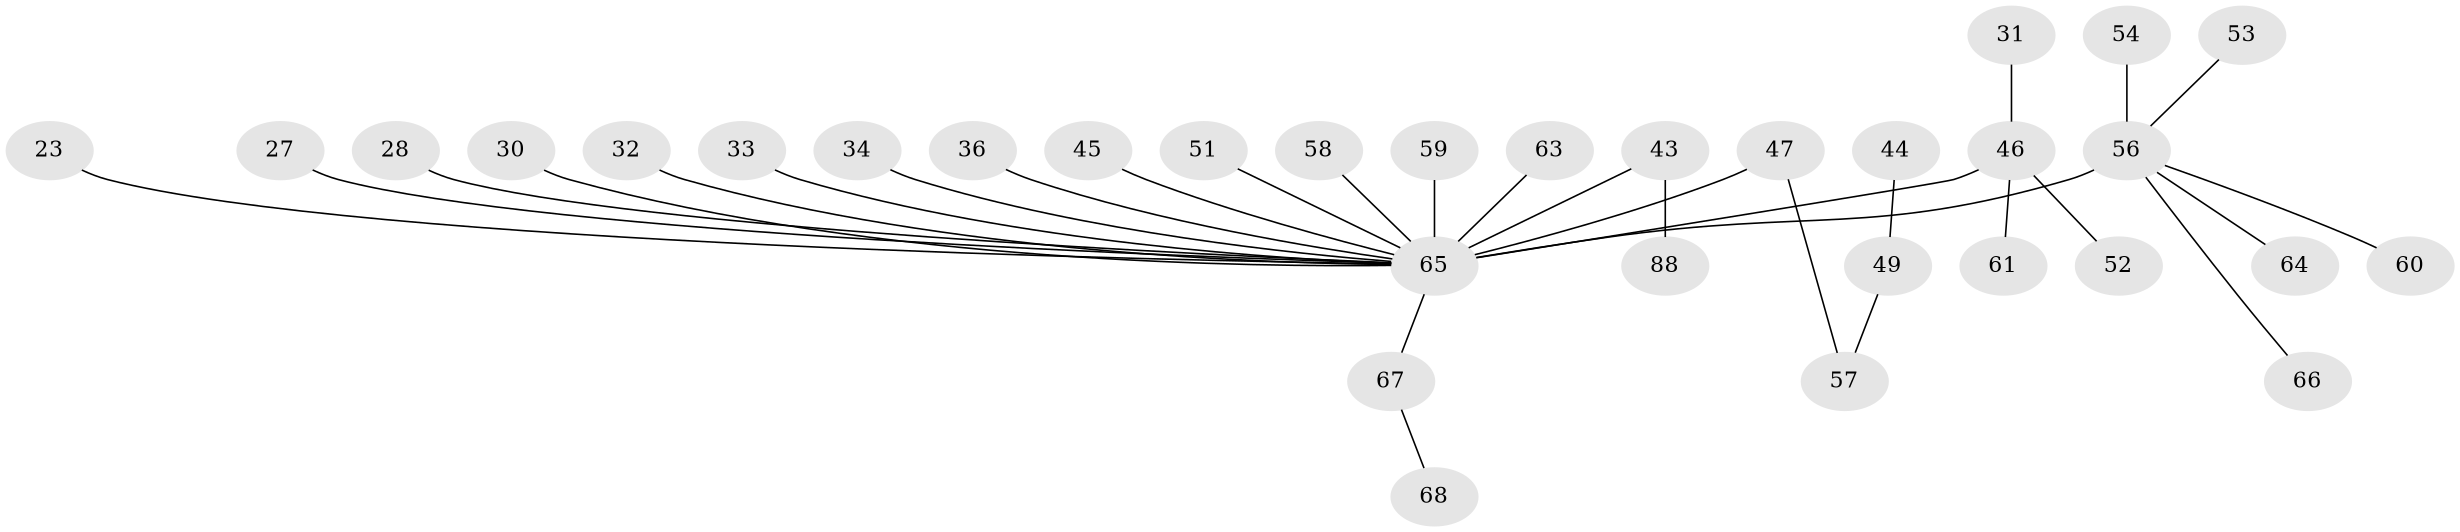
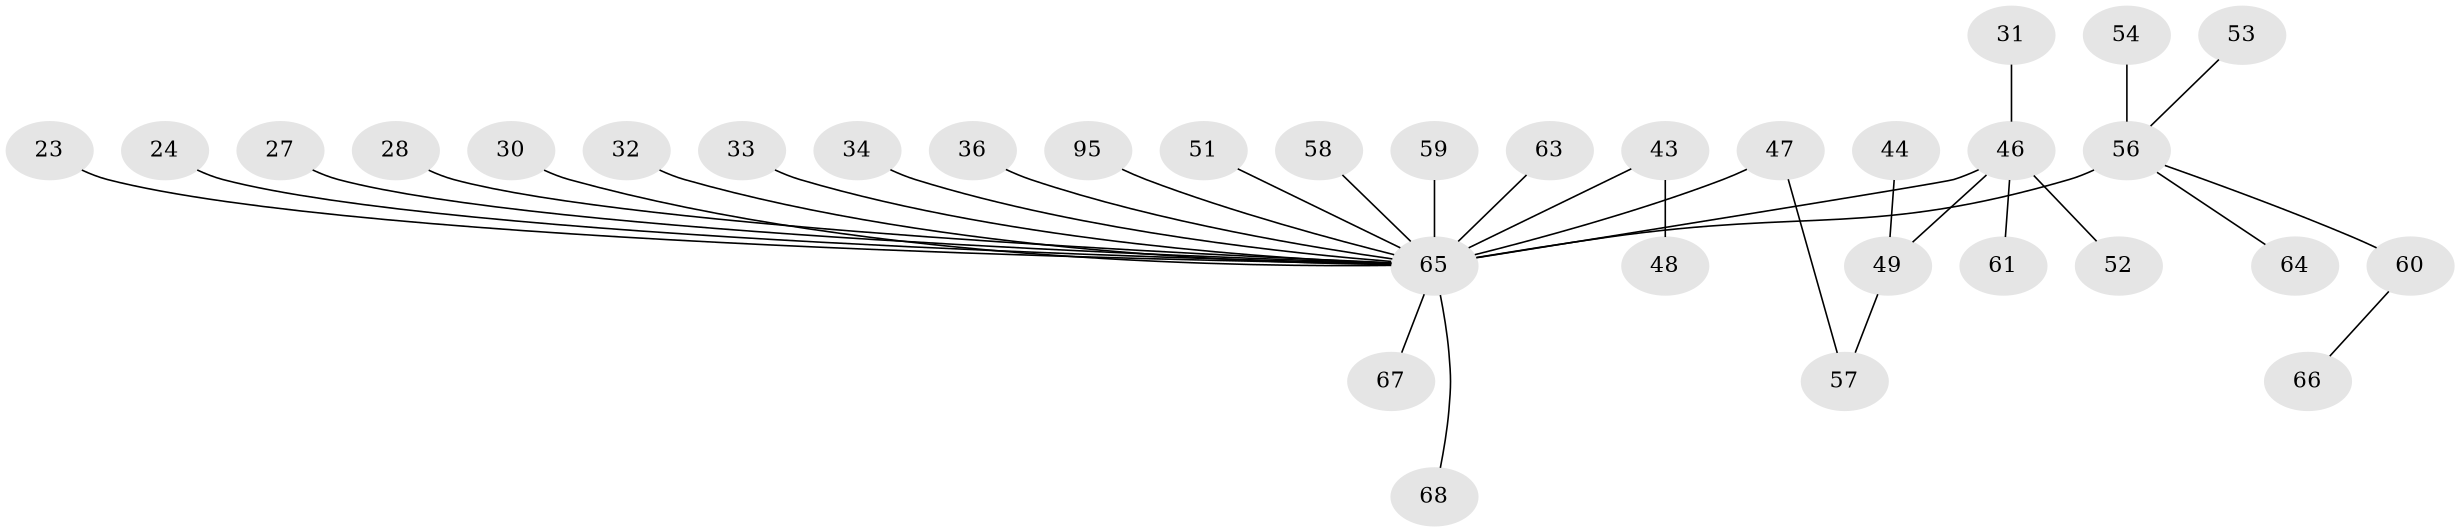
none -> (165, 151)
(1088, 151) -> (1088, 151)
none -> (1937, 220)
(1665, 266) -> (1665, 266)
(2216, 267) -> (2359, 324)
(1413, 439) -> (1451, 381)
